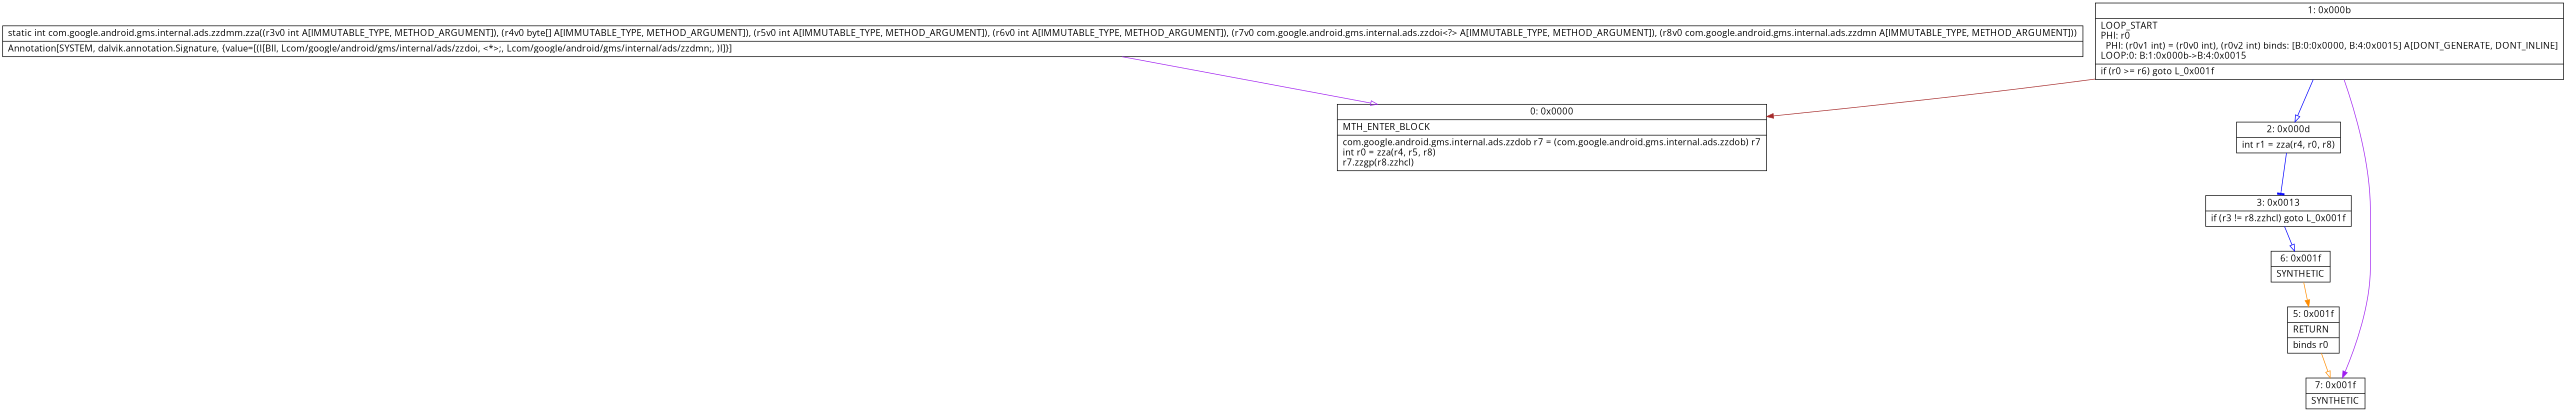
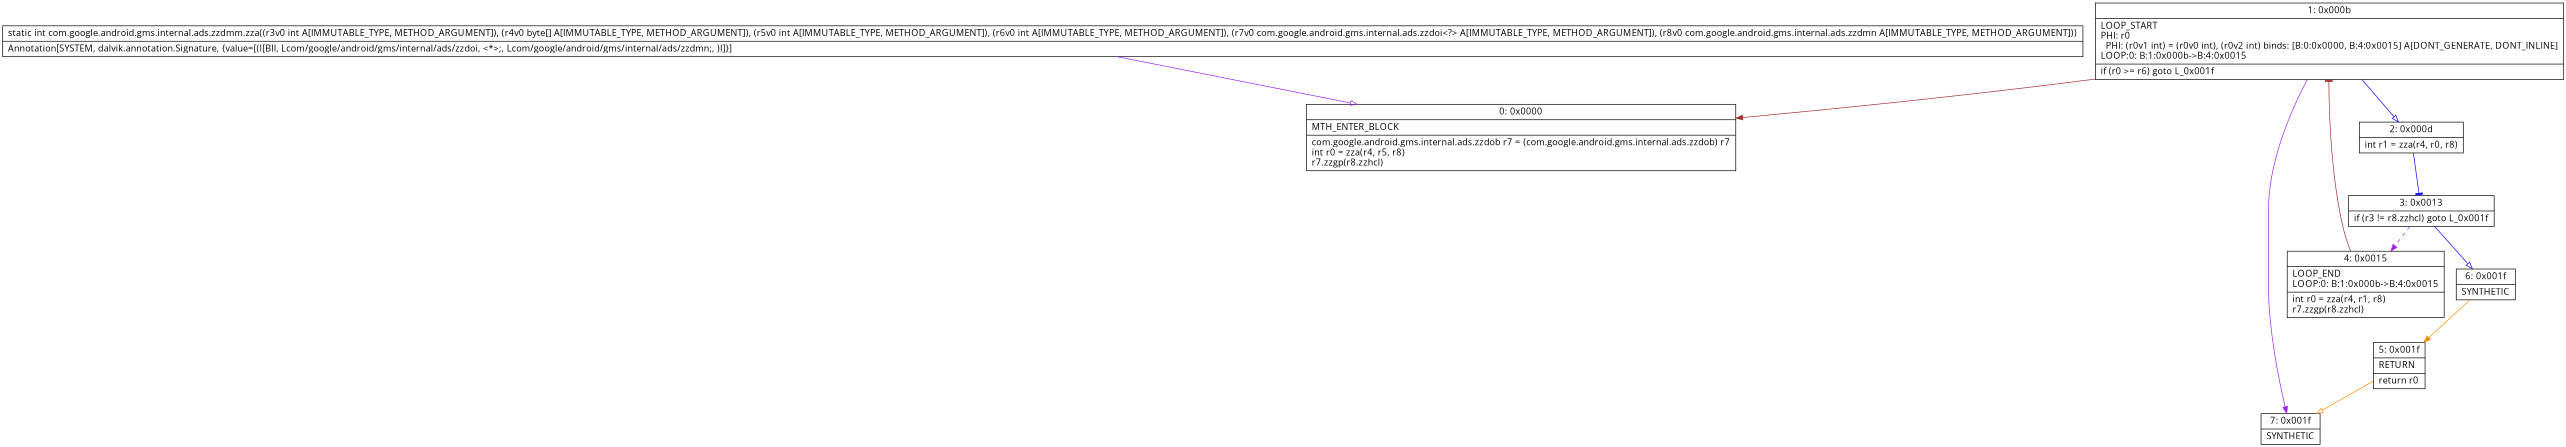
none -> (2366, 284)
(2311, 345) -> (2399, 381)
